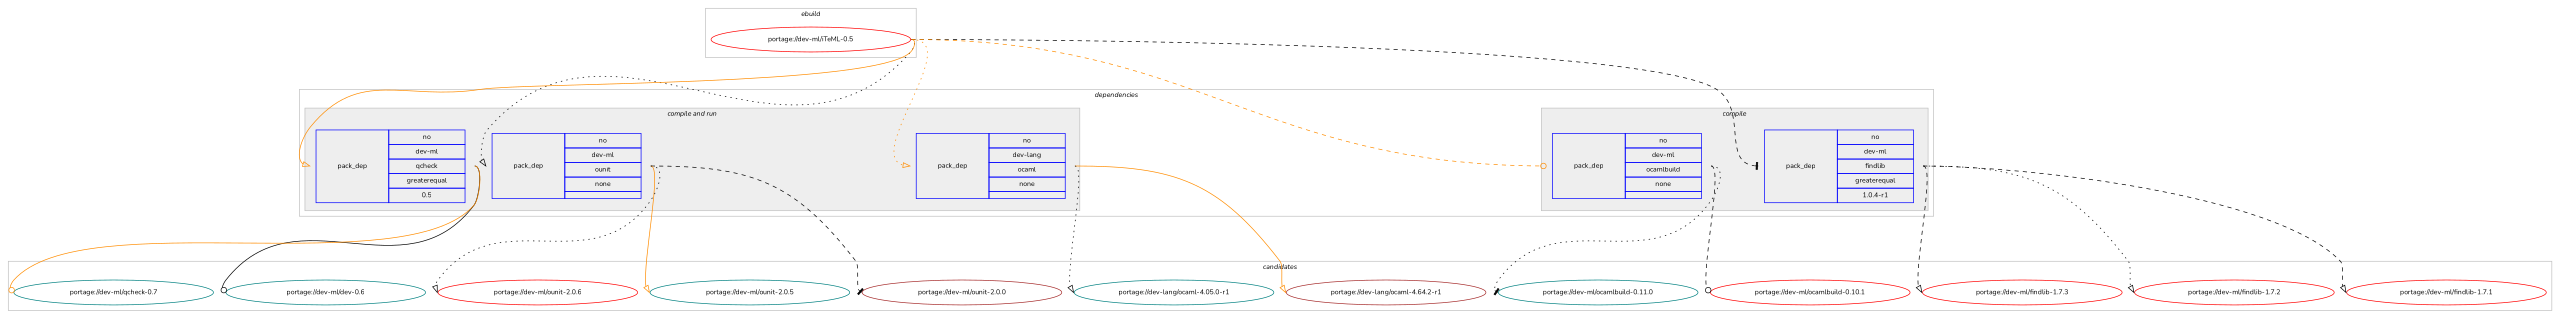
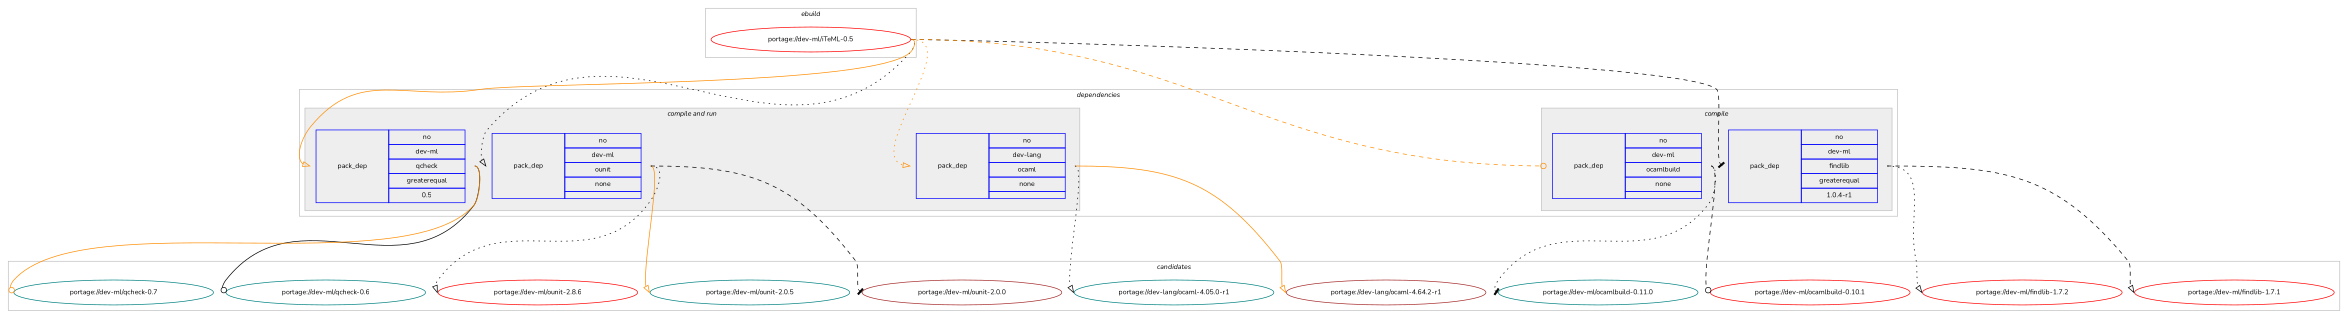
(326, 292) -> (326, 292)
(538, 292) -> (538, 292)
(2022, 292) -> none
